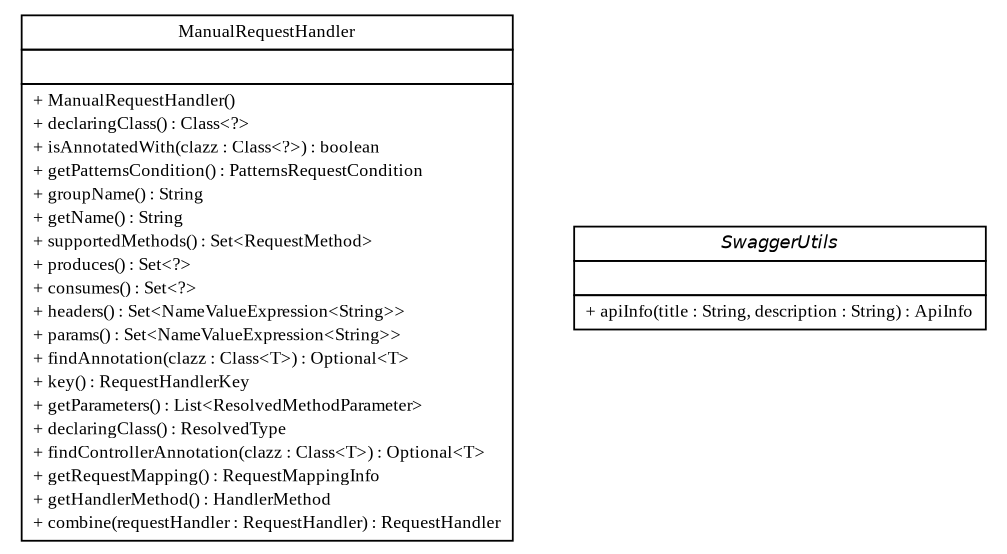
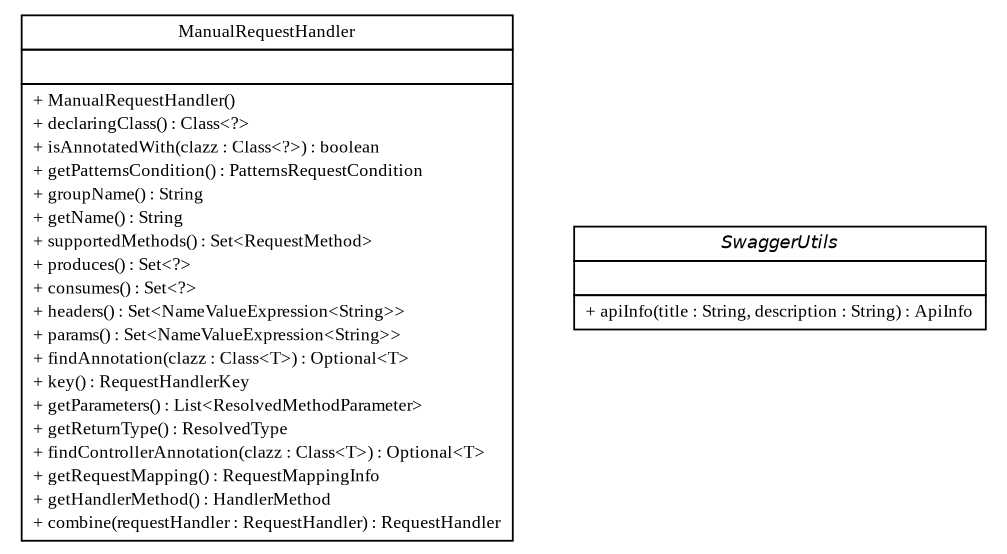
(160, 429) -> (161, 429)
